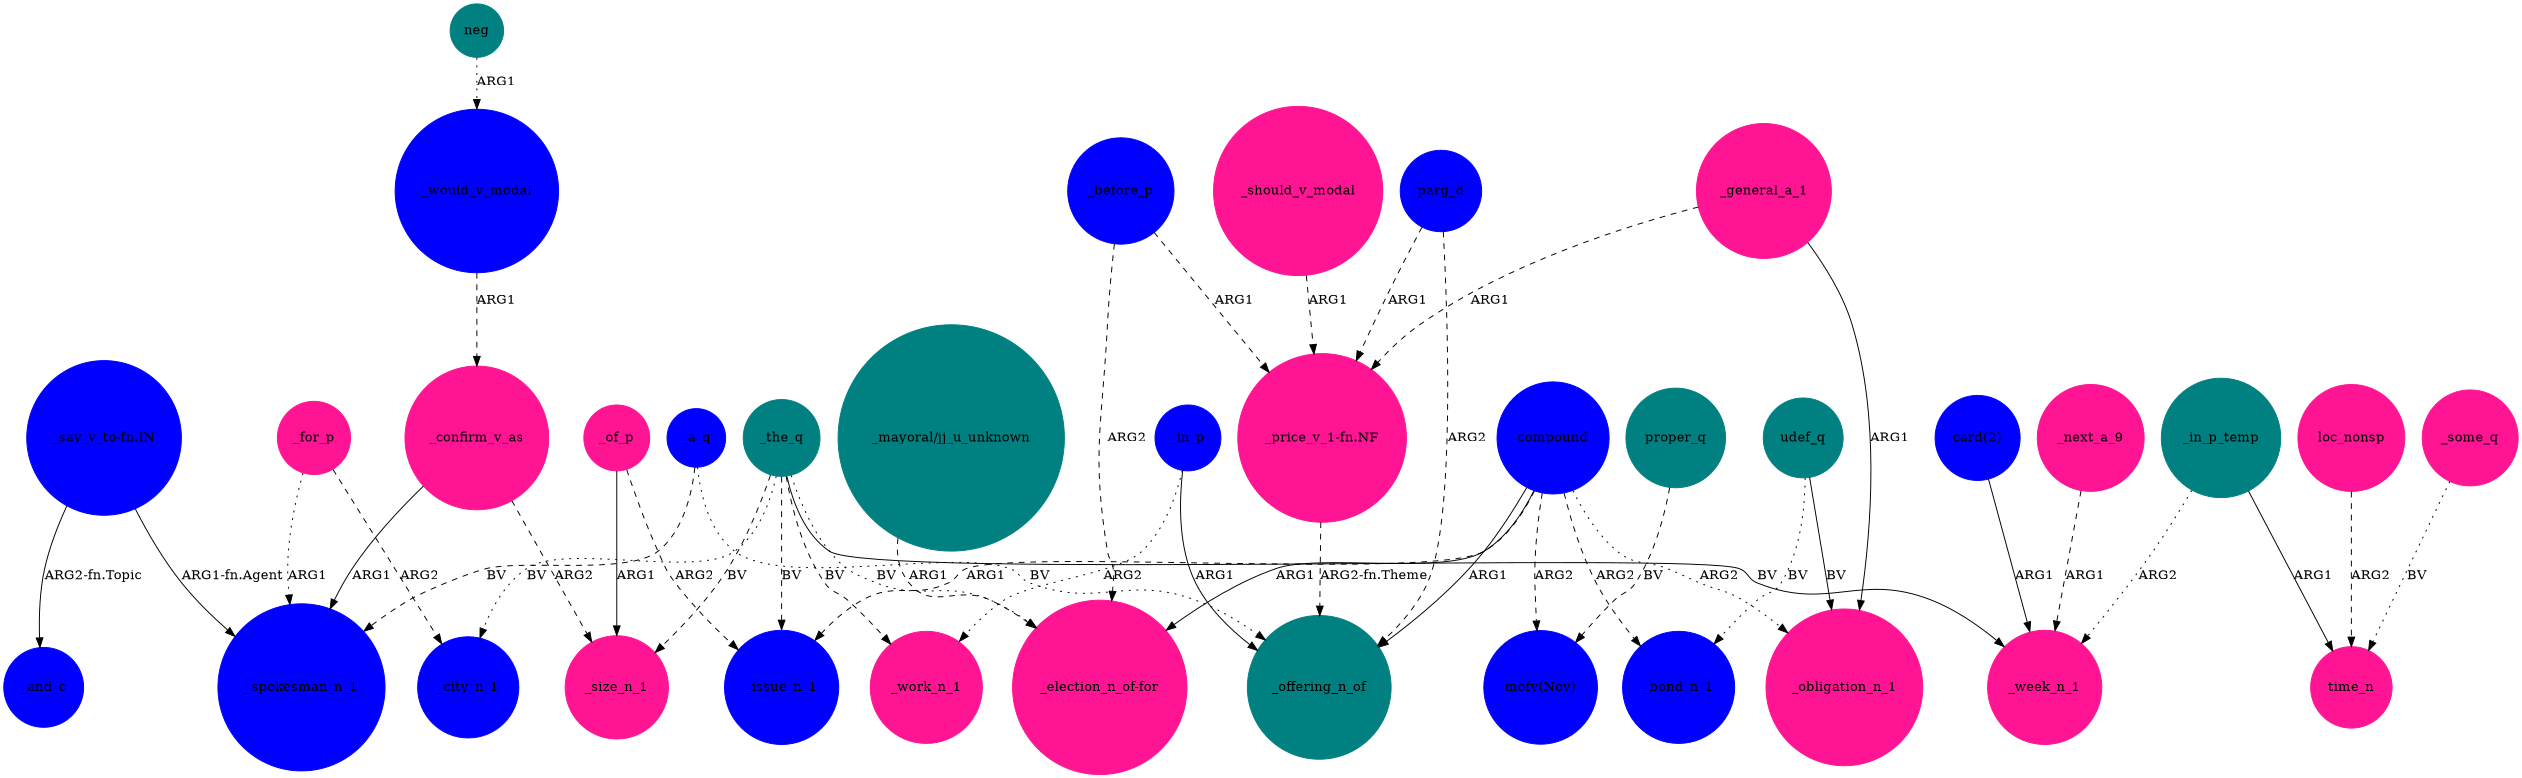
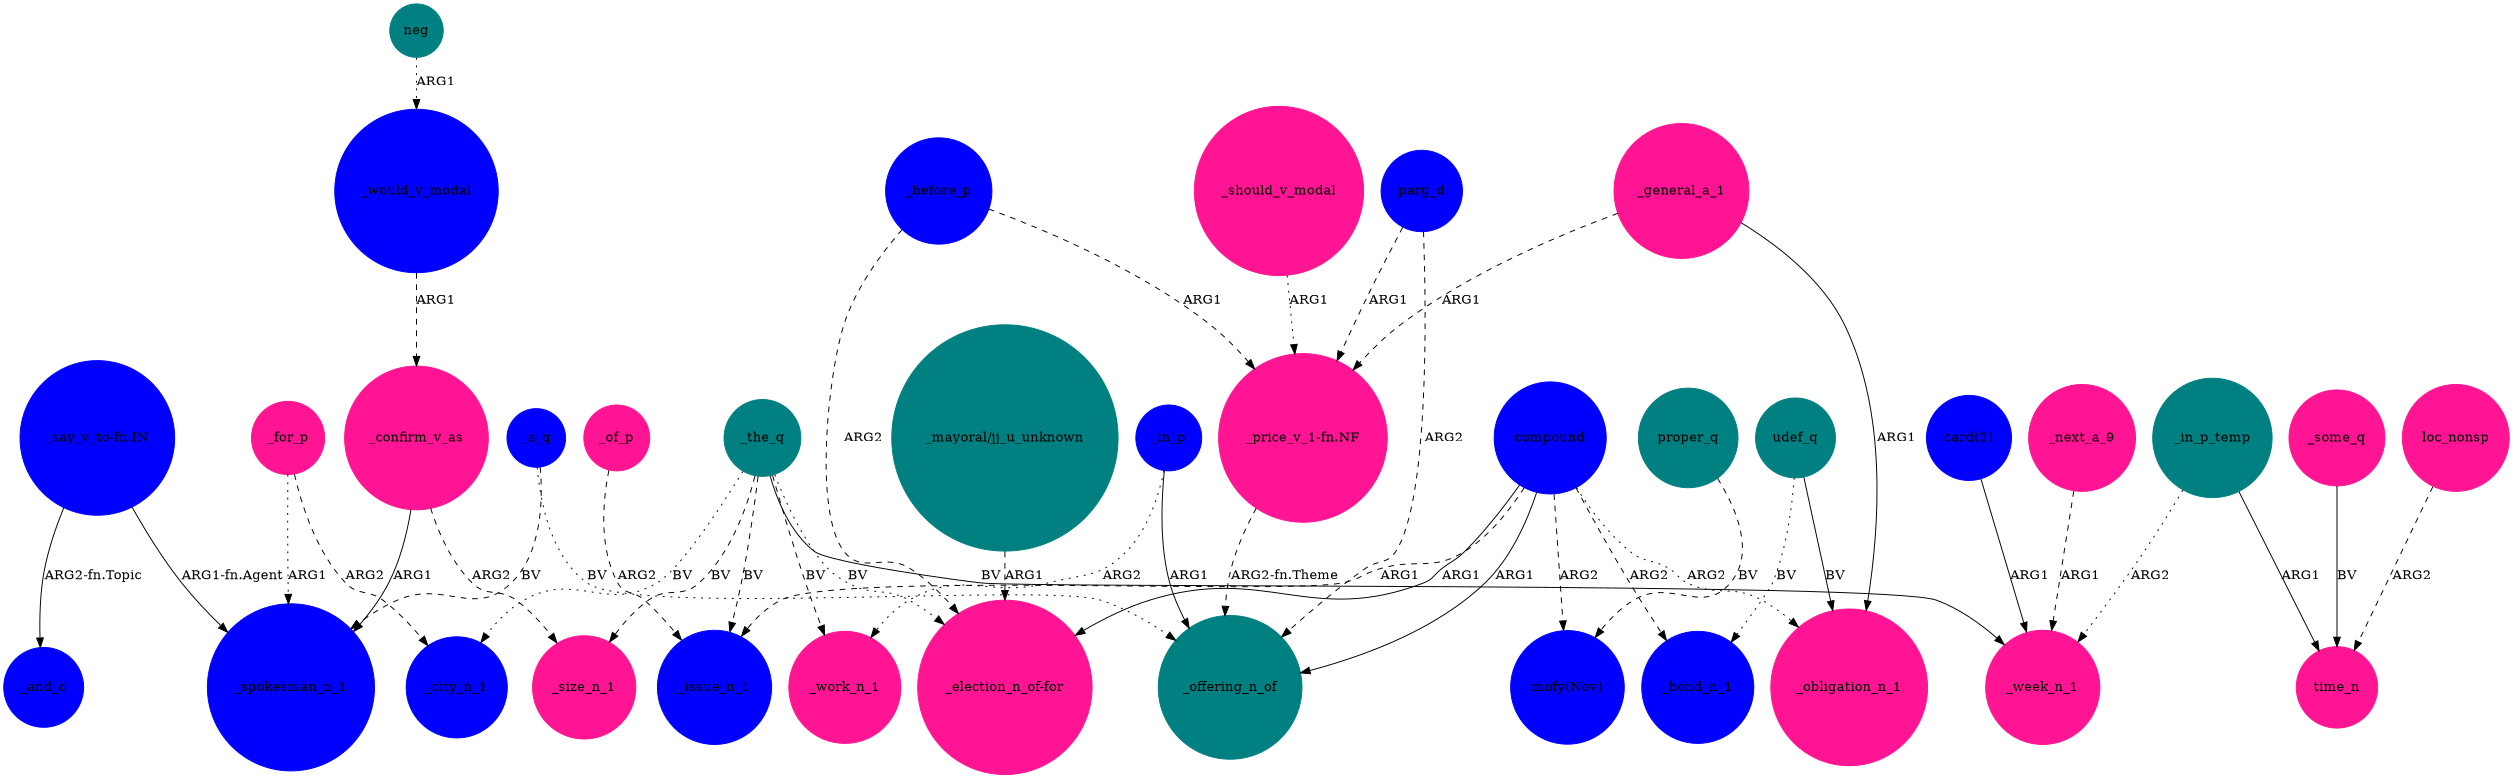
(1310, 310) -> (1291, 310)
(617, 548) -> none
(2411, 562) -> (2337, 562)
